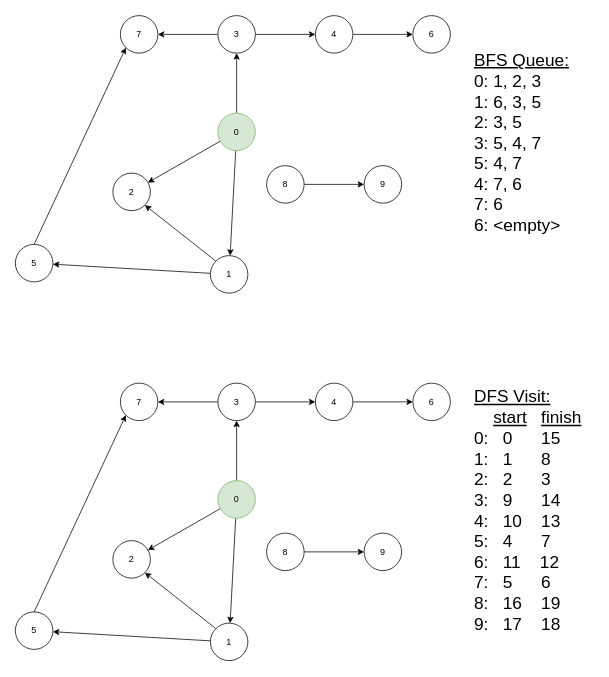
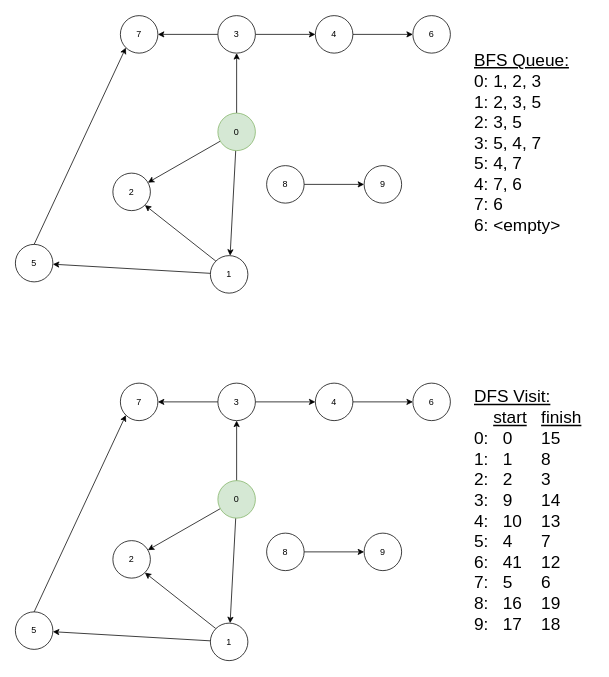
(518, 143) -> (518, 143)
(535, 510) -> (535, 510)
